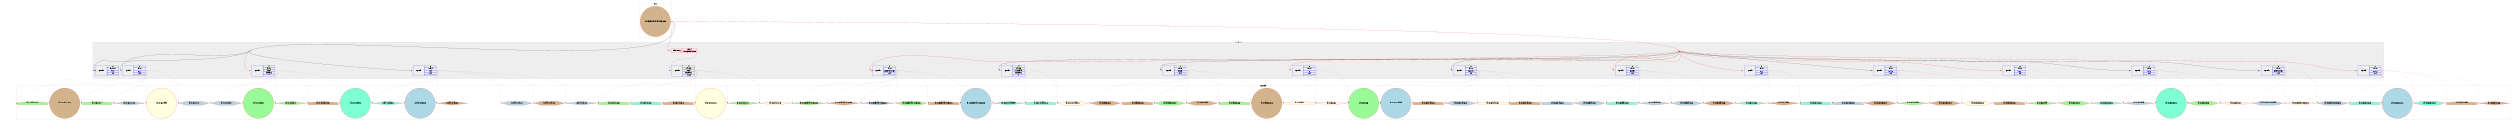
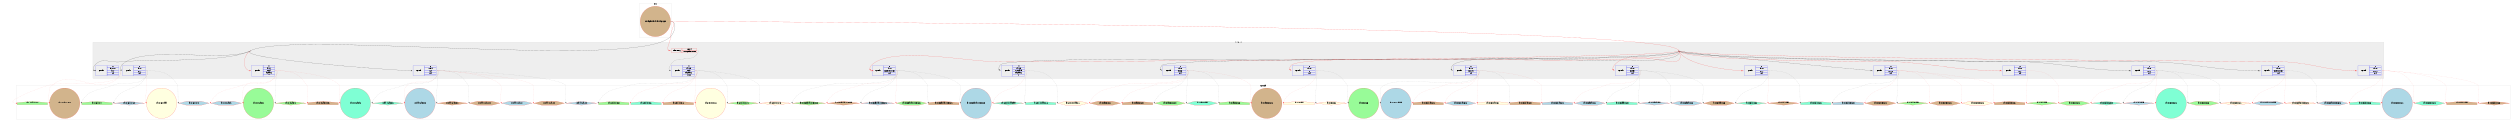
none -> (485, 103)
(1202, 103) -> (1202, 103)
(2042, 103) -> (2042, 103)
